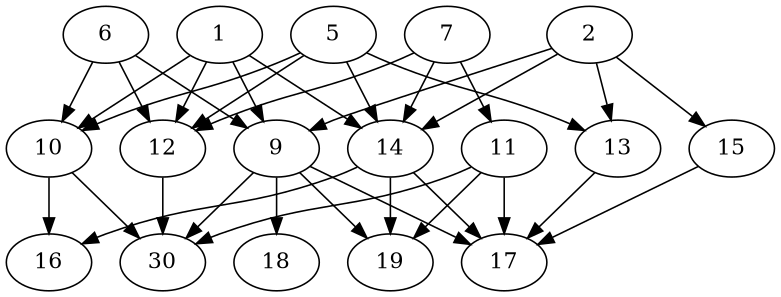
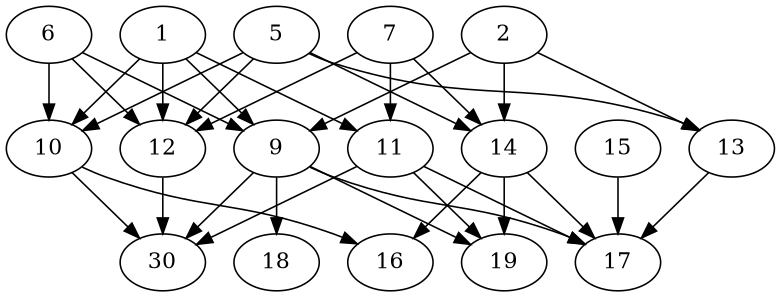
(294, 84) -> (266, 86)
(654, 87) -> none
